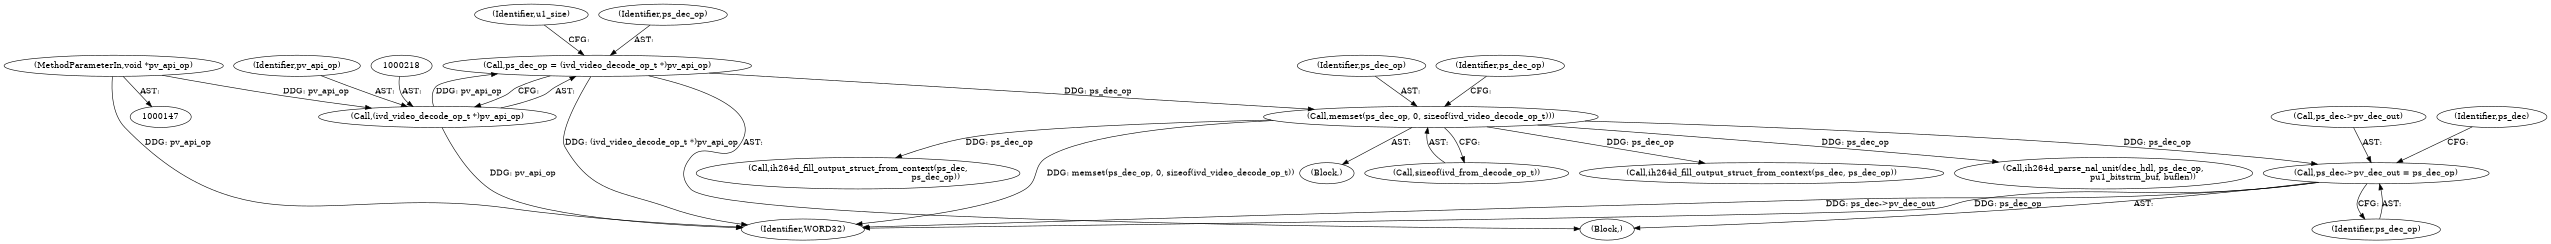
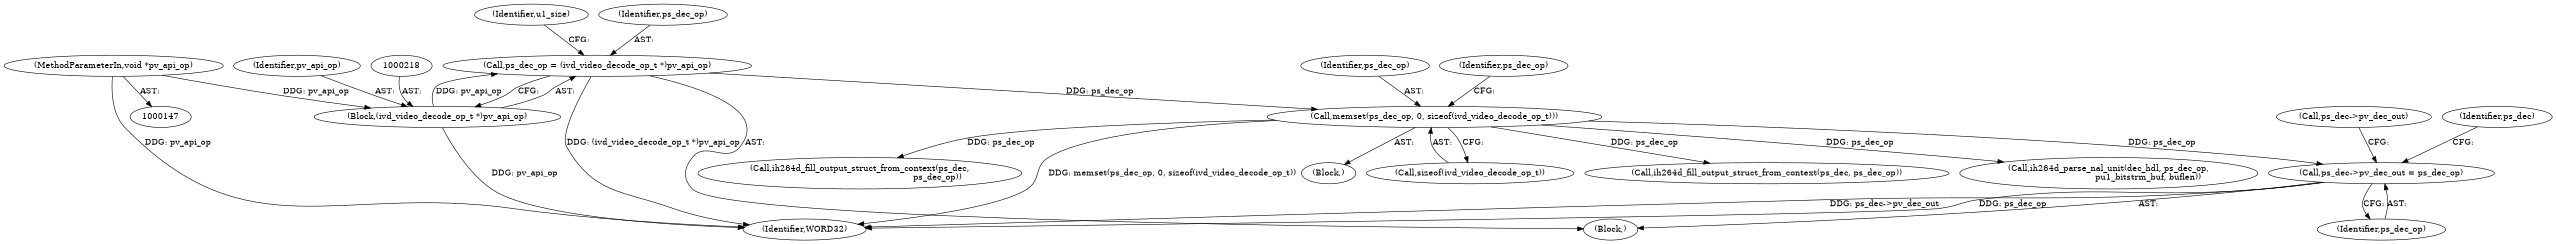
(437, 117) -> (437, 117)
(2374, 142) -> (2380, 142)
(1467, 173) -> (1470, 173)
